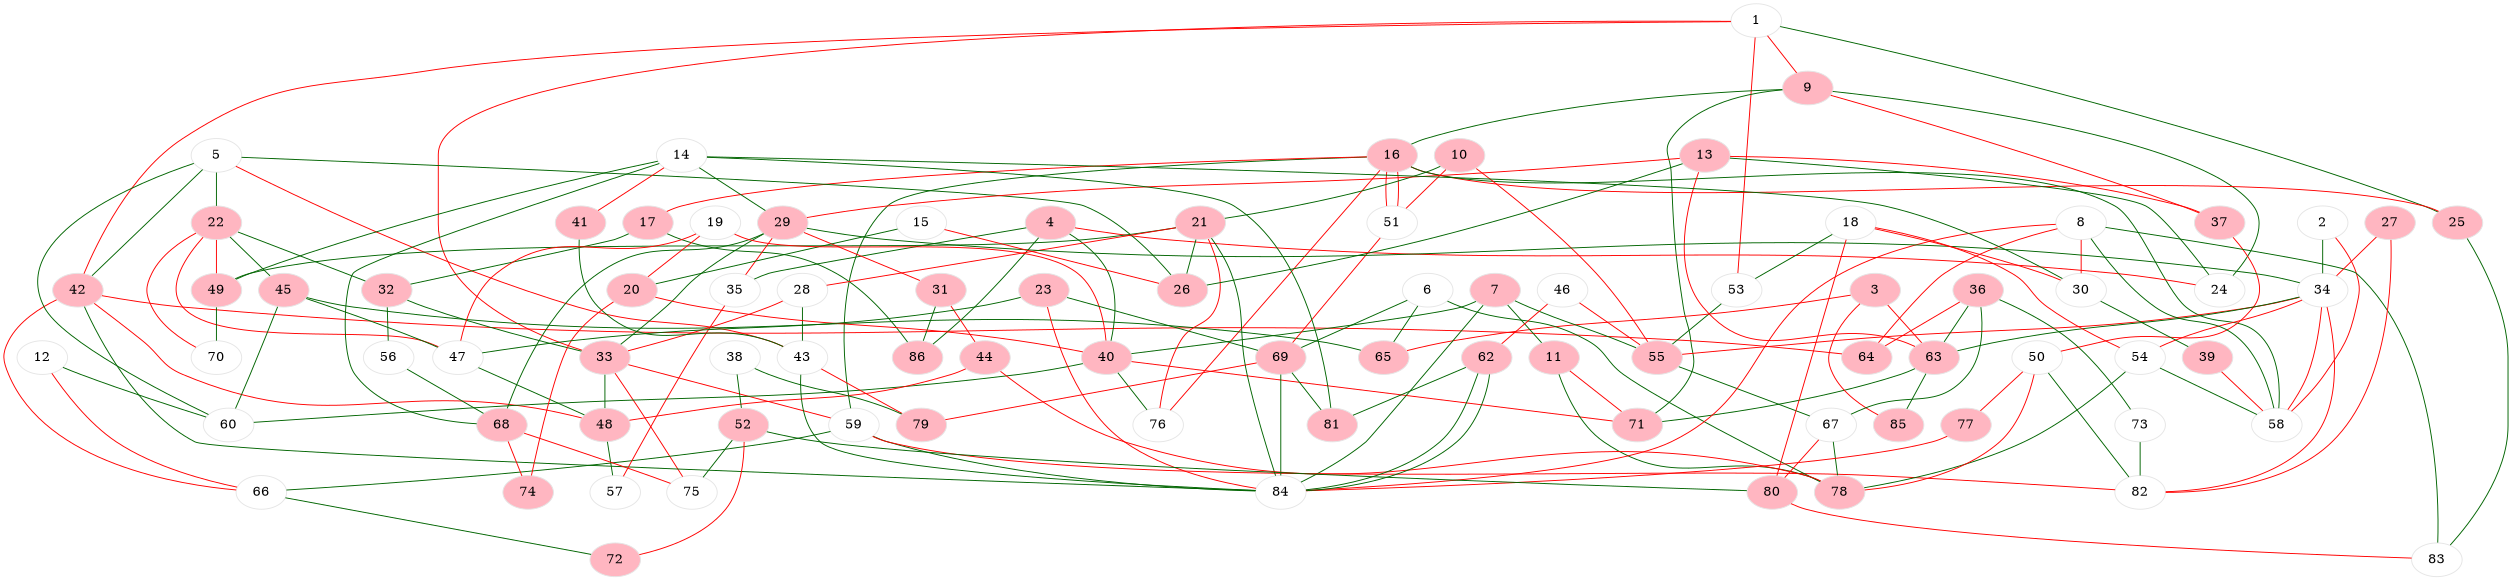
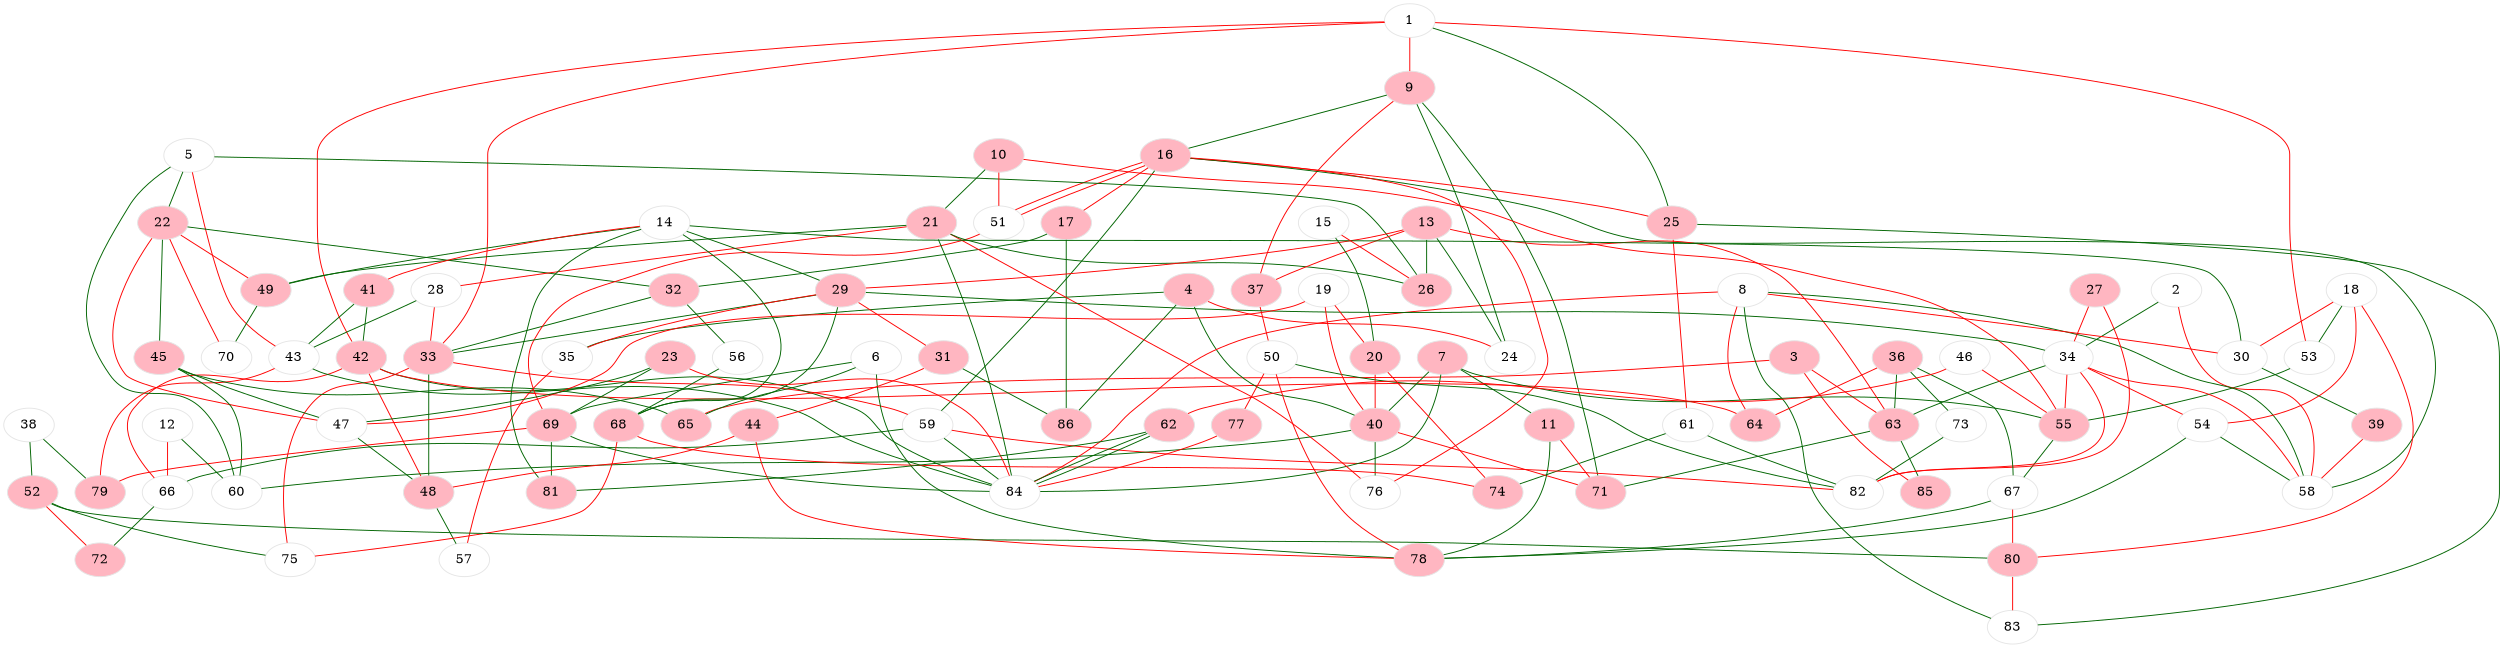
(147, 223) -> (366, 317)
none -> (1688, 425)
